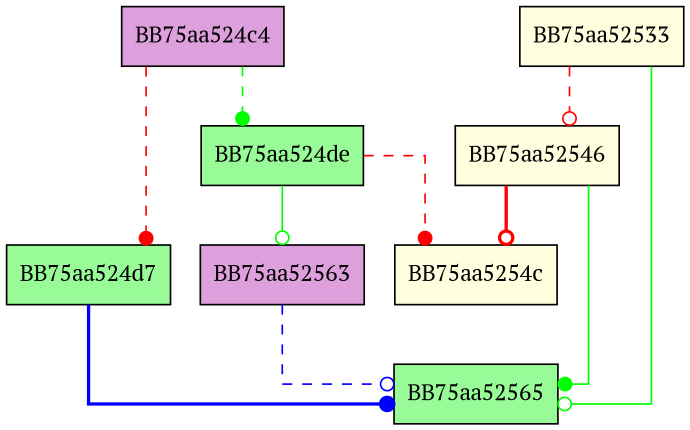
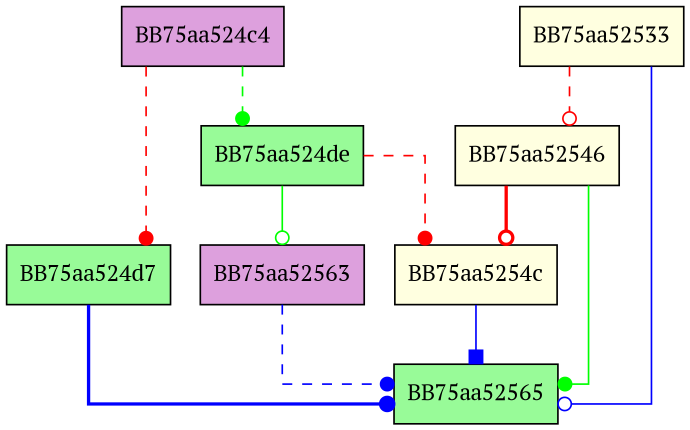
(651, 275) -> (651, 275)
none -> (476, 326)
(292, 384) -> (292, 384)
